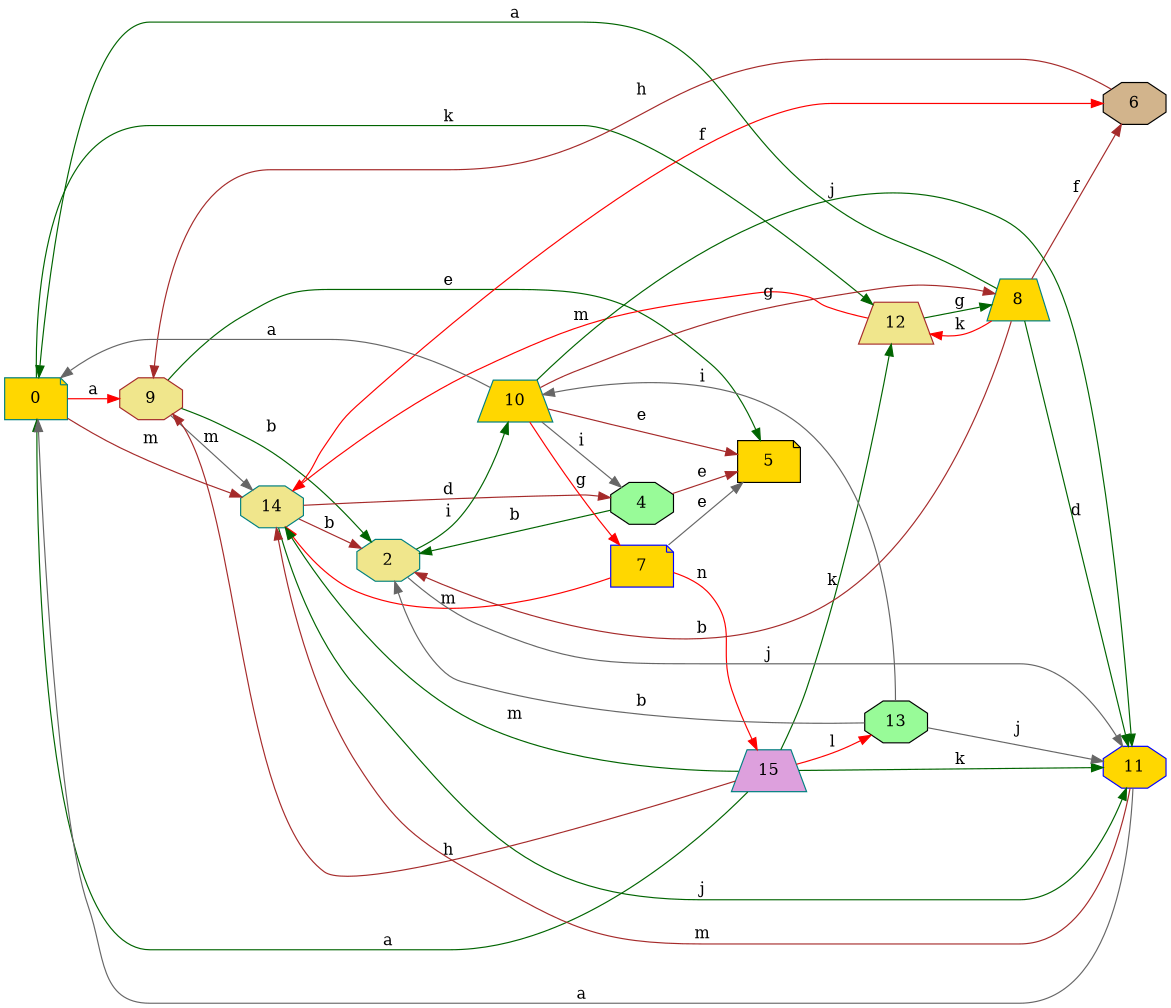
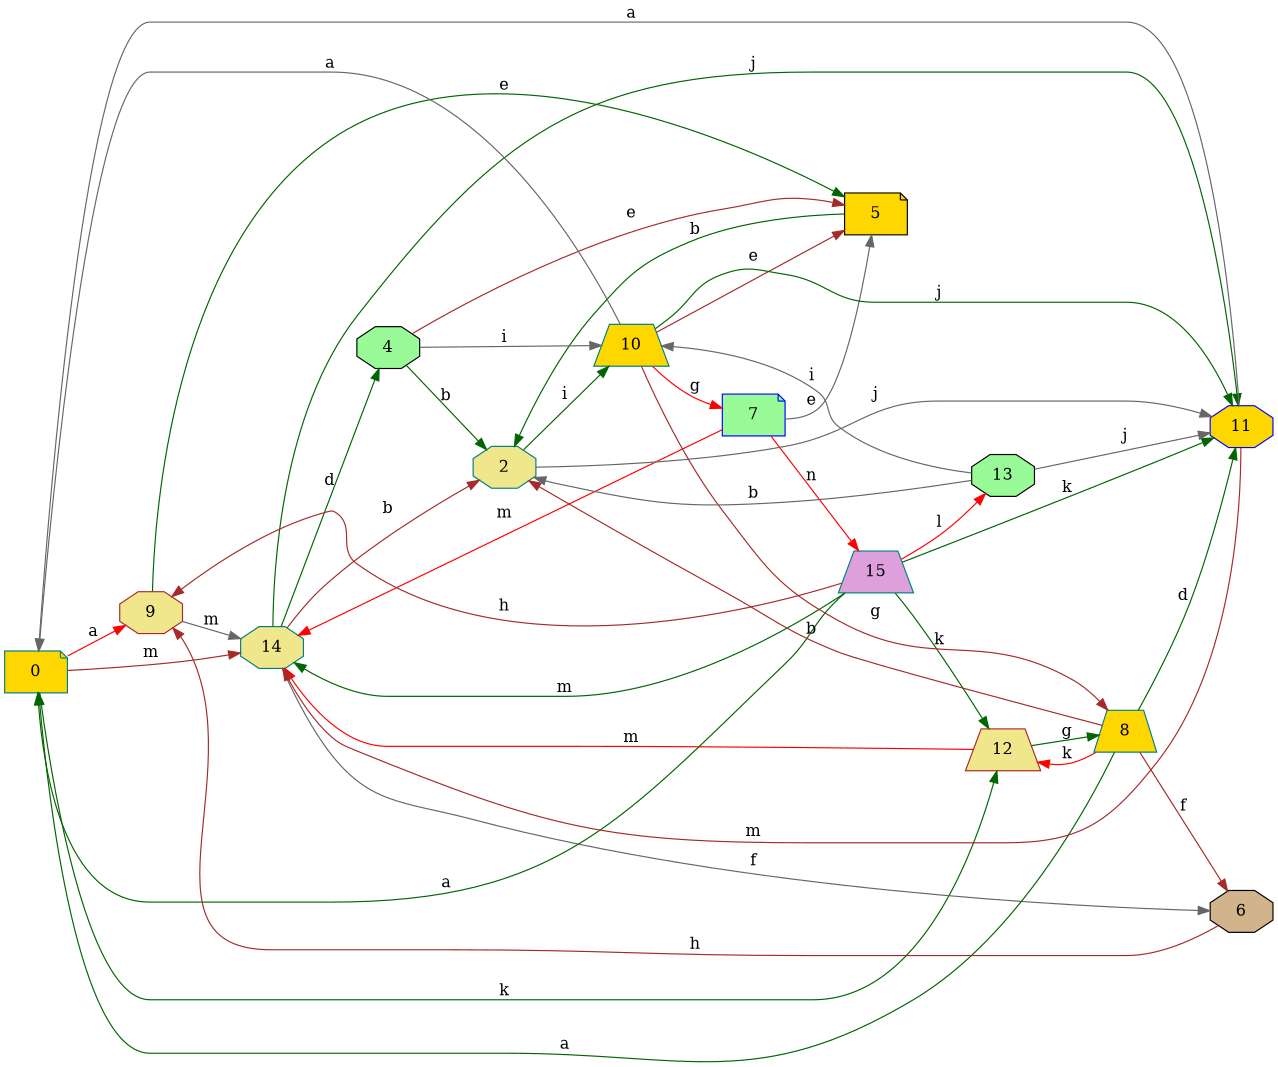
(641, 184) -> (705, 866)
(577, 451) -> (505, 346)
(281, 458) -> (643, 266)
(451, 499) -> (328, 503)
(642, 566) -> (754, 415)
